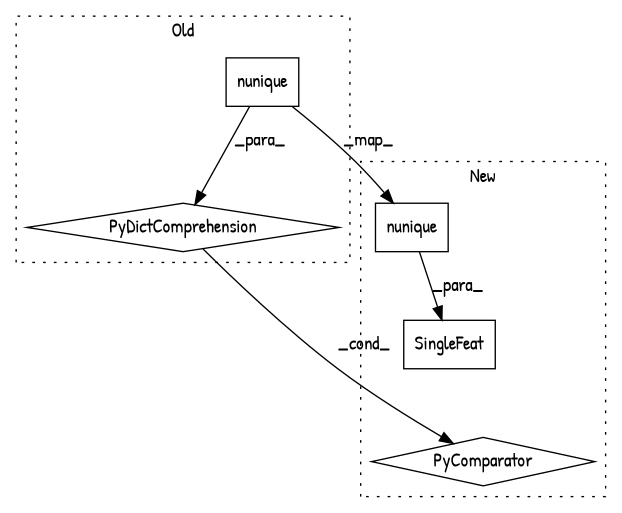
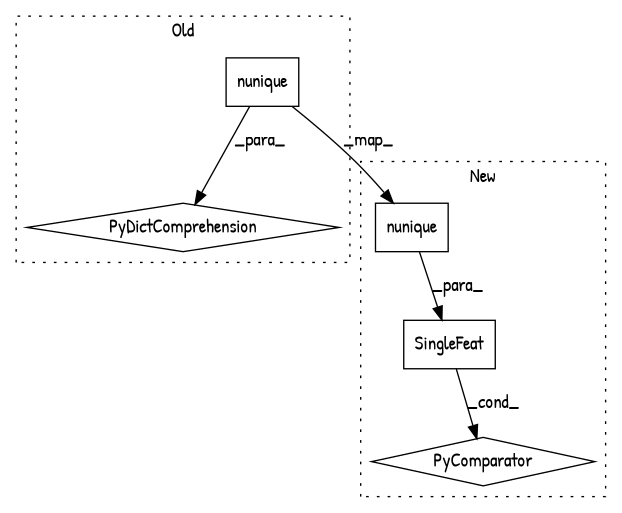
(316, 351) -> (465, 397)
